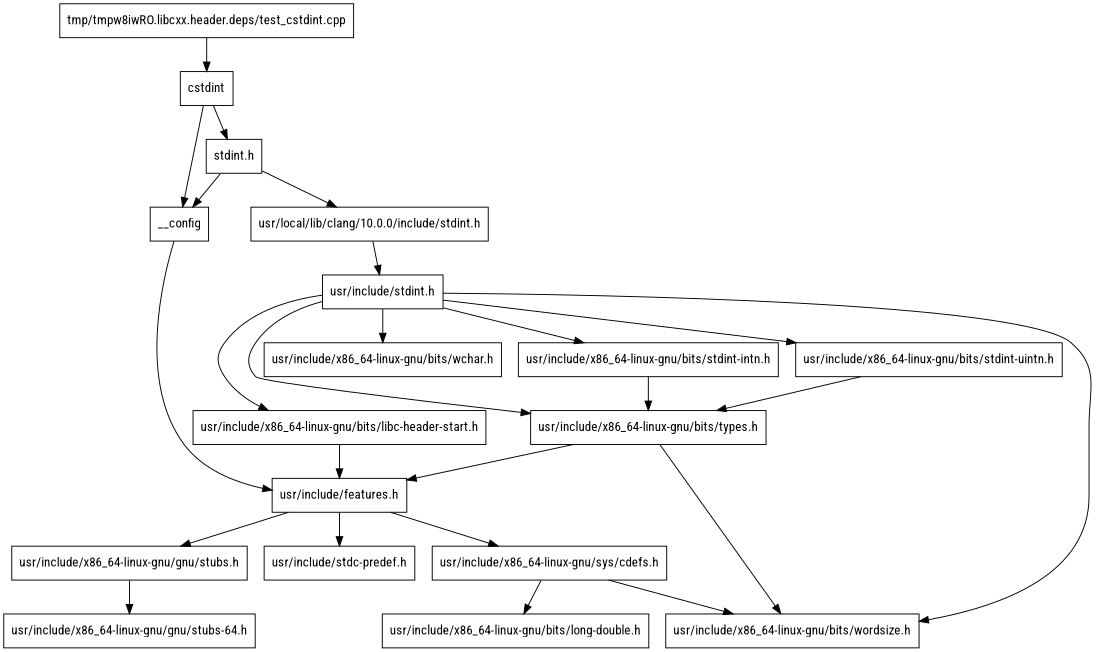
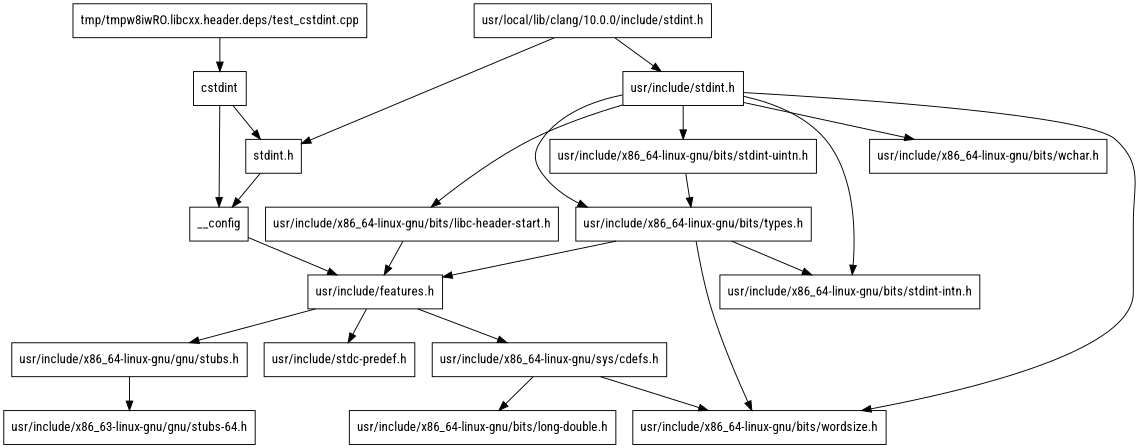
(295, 187) -> (432, 89)
(648, 389) -> (767, 256)
(129, 631) -> (129, 428)
